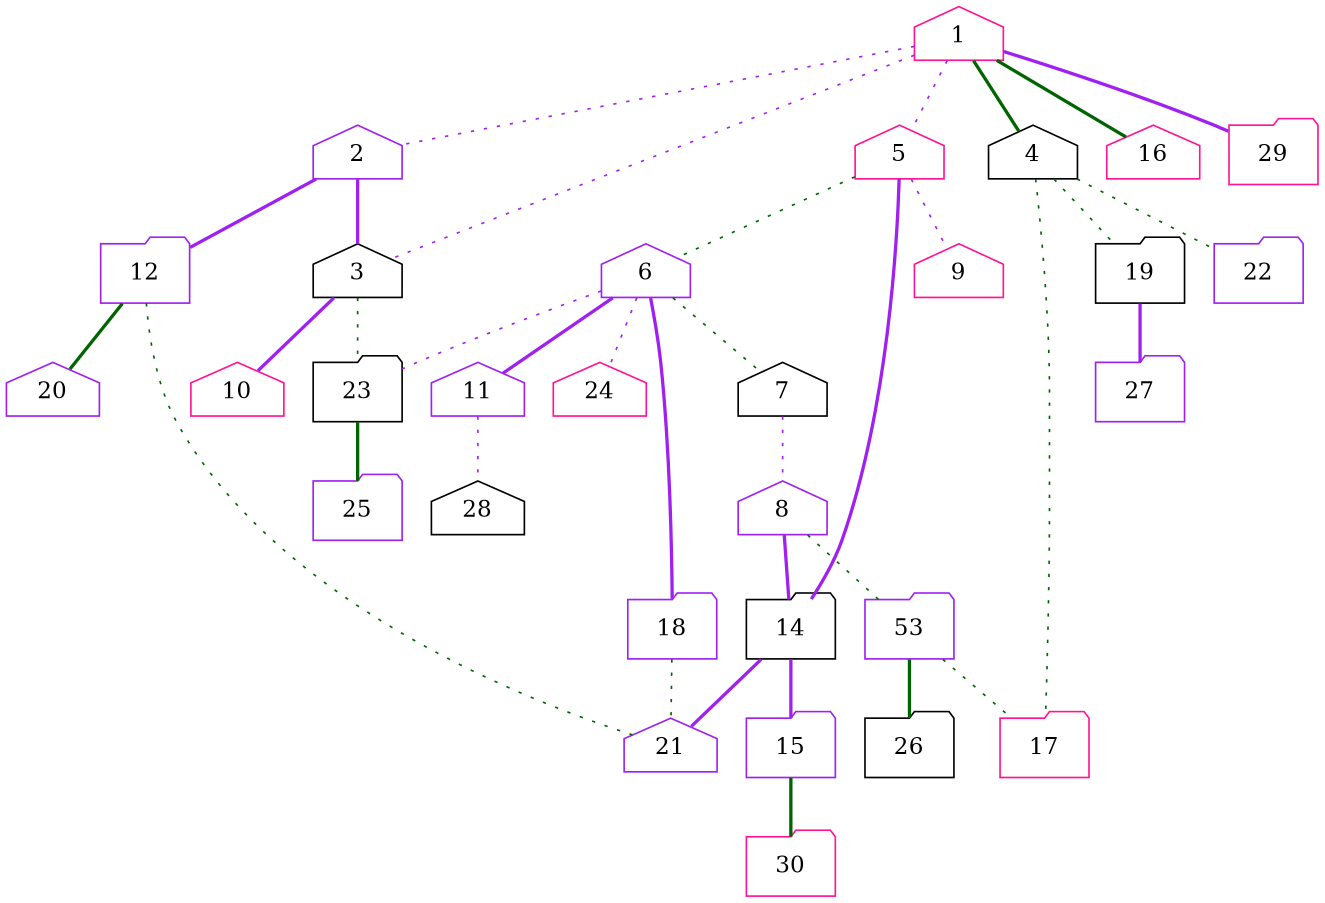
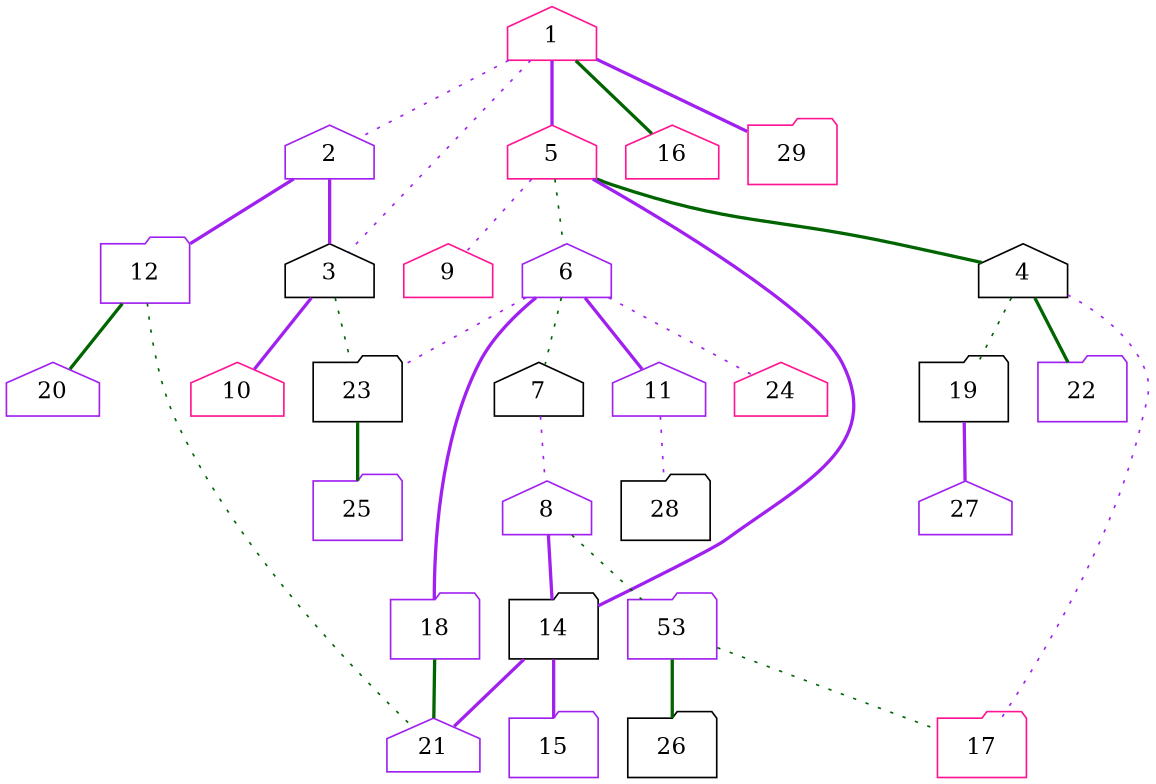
(929, 96) -> (552, 93)
(996, 96) -> (788, 225)
(1146, 214) -> (1051, 330)
(1140, 392) -> (965, 511)
(1049, 448) -> (1117, 501)
(478, 511) -> (666, 511)
(671, 689) -> (434, 689)
(791, 866) -> none
